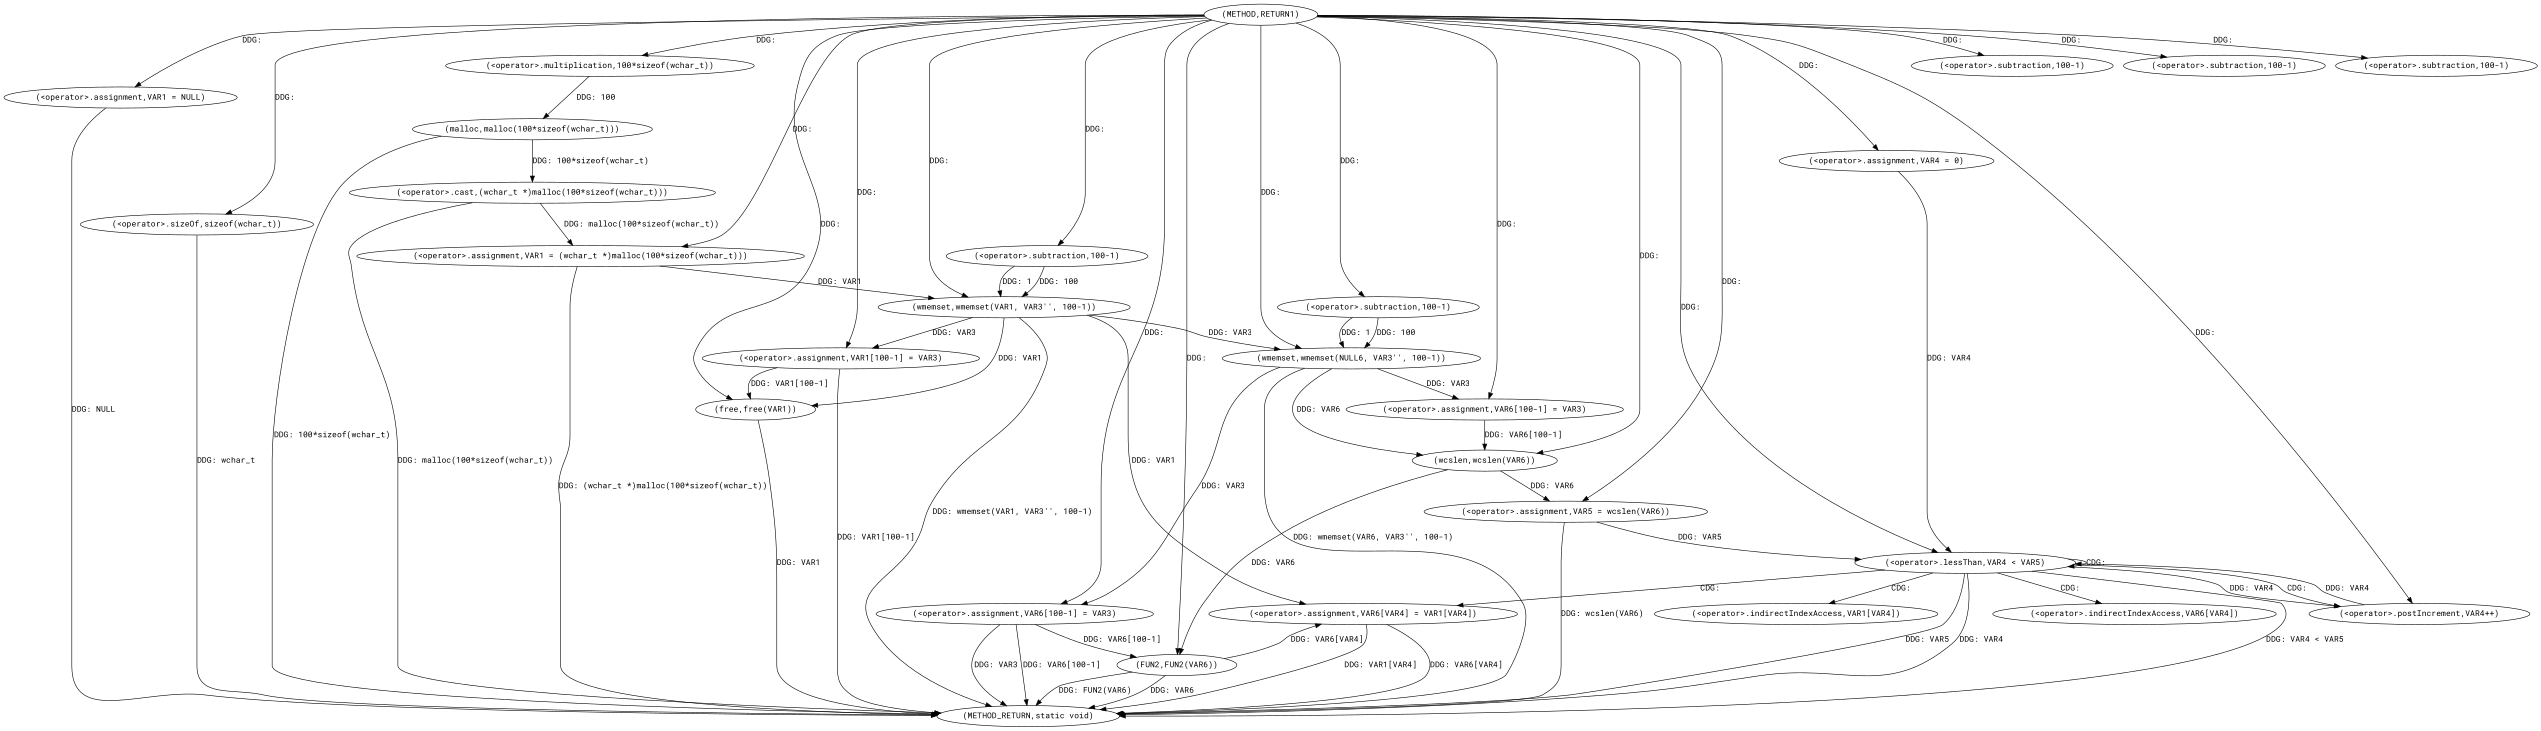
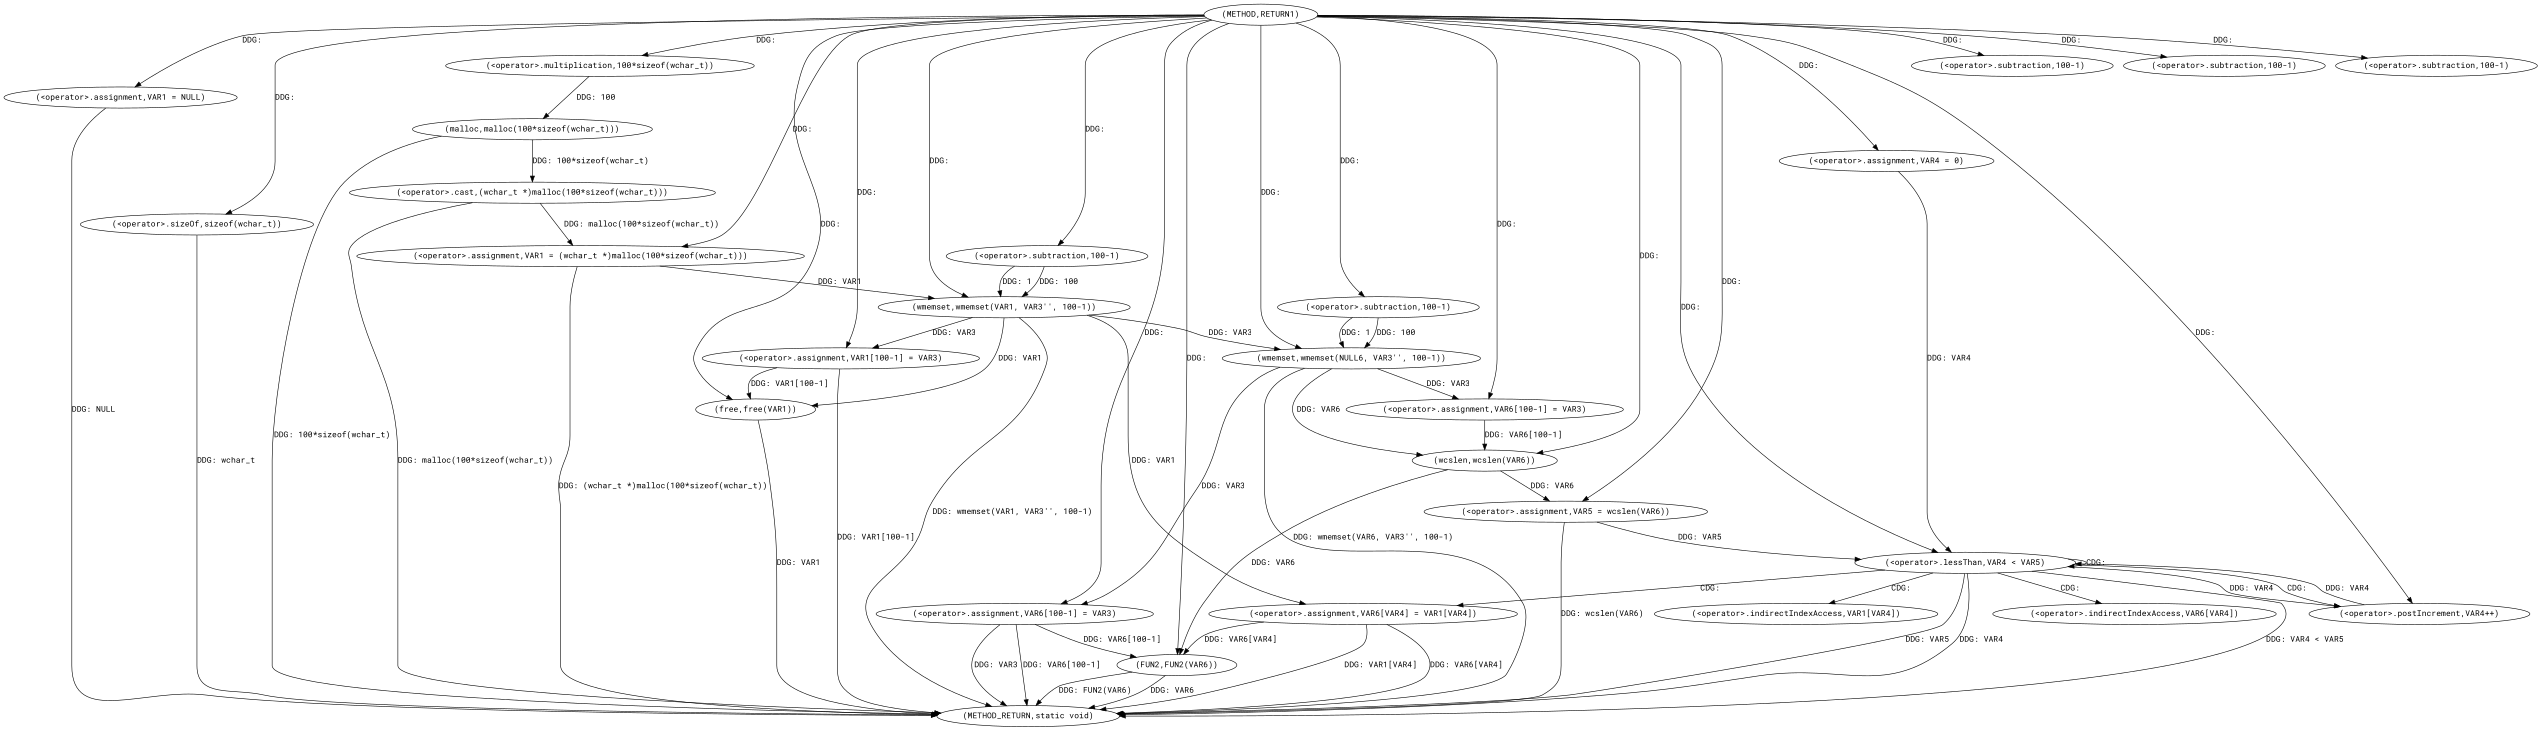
(1271, 646) -> (1223, 629)
